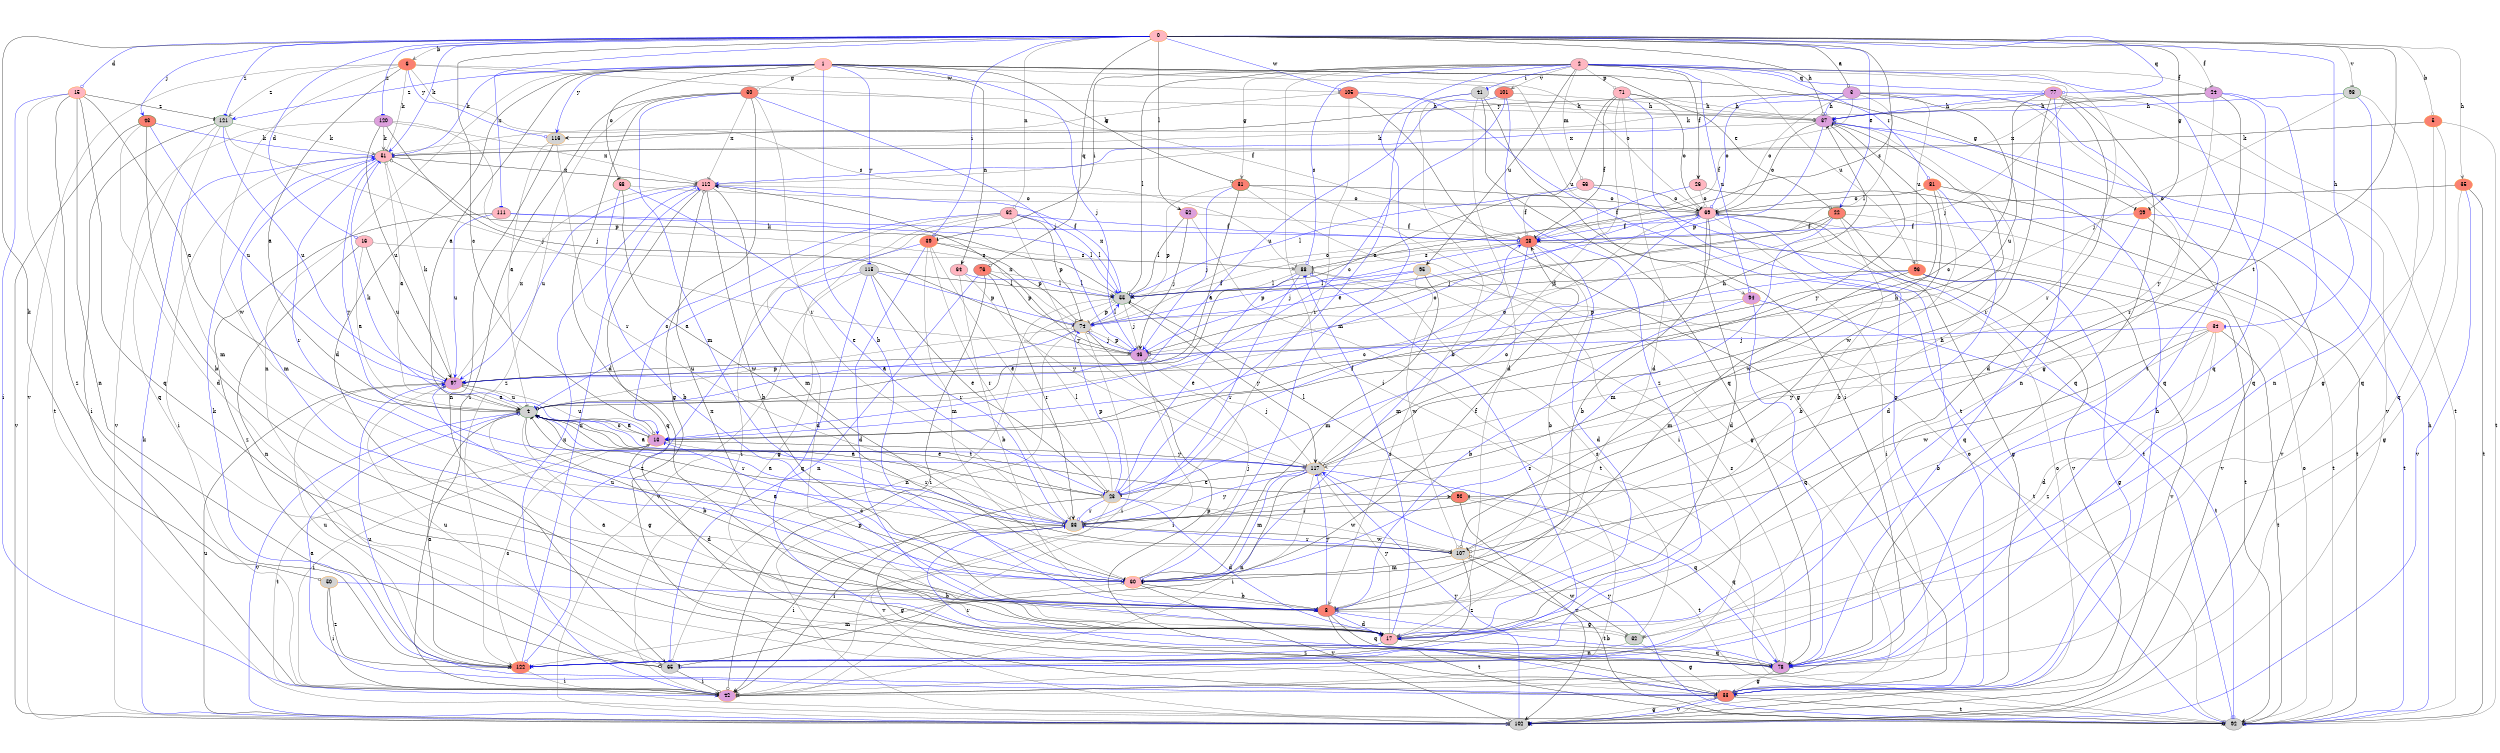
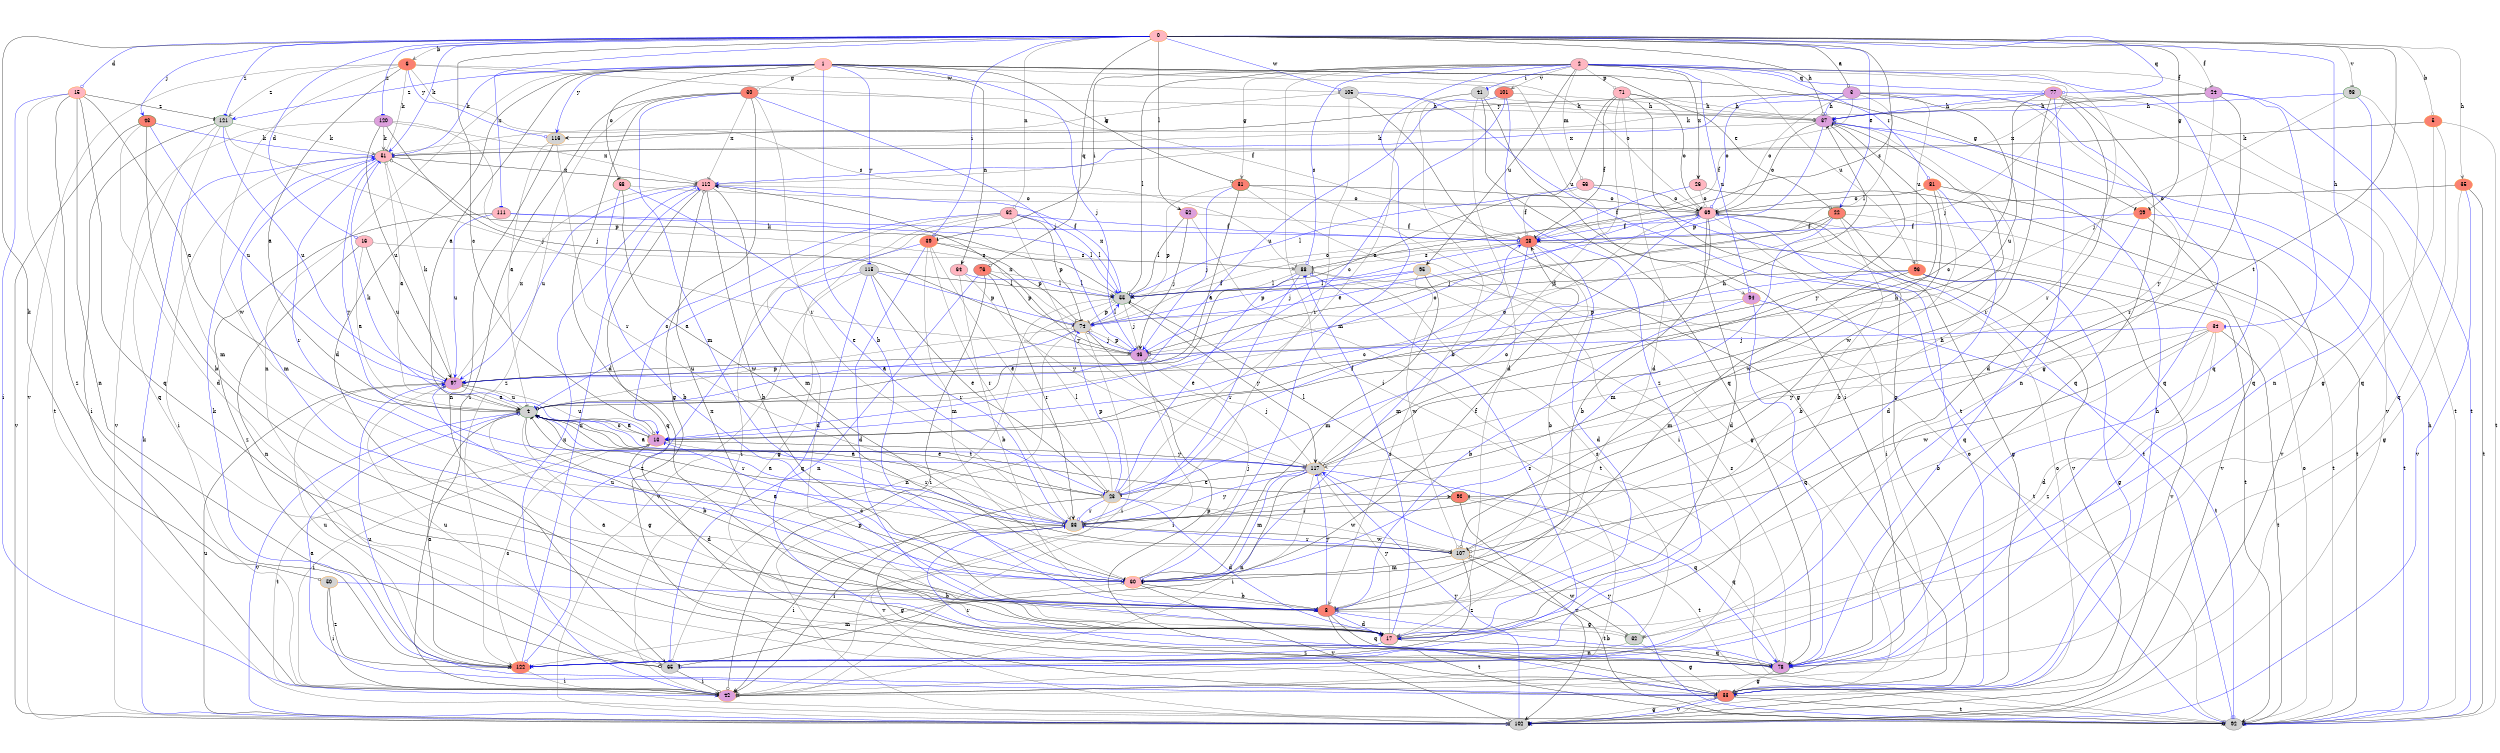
(1349, 93) -> (1349, 93)
(1700, 121) -> (1700, 121)
(1327, 305) -> (1327, 305)
(1894, 415) -> (1894, 415)
(1945, 483) -> (2470, 454)
